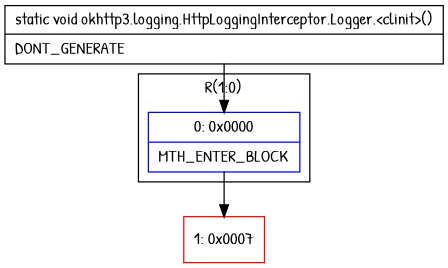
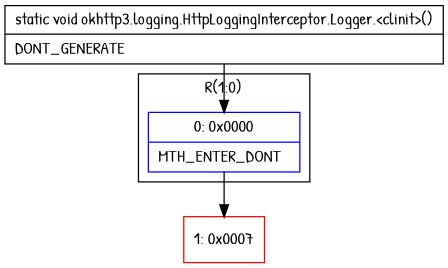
(224, 156) -> (220, 156)
